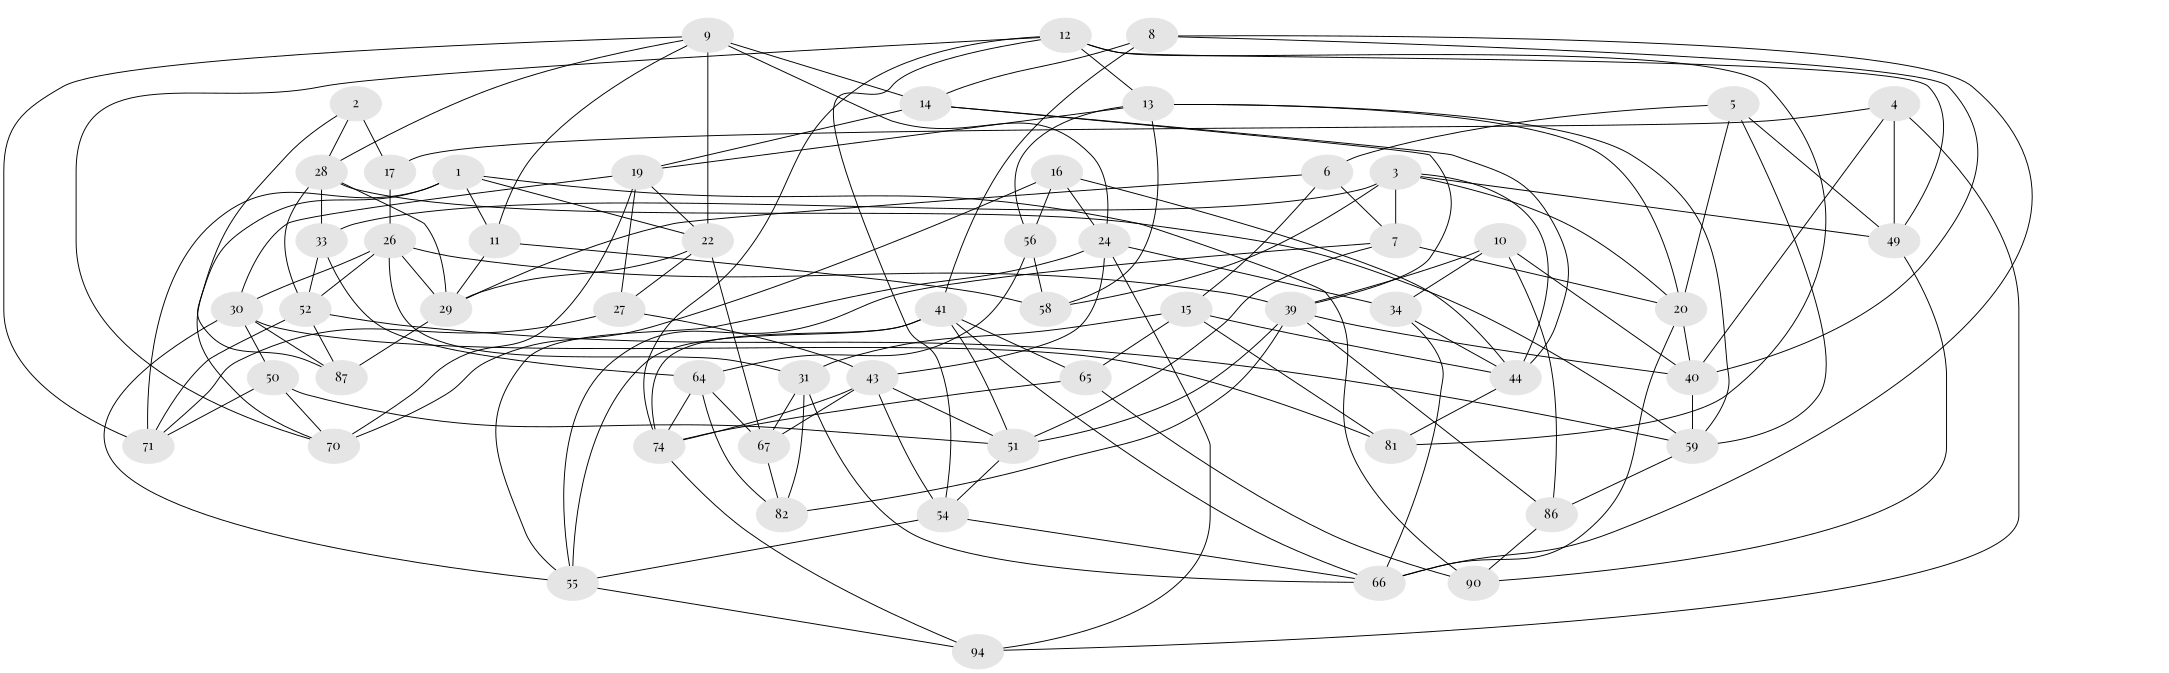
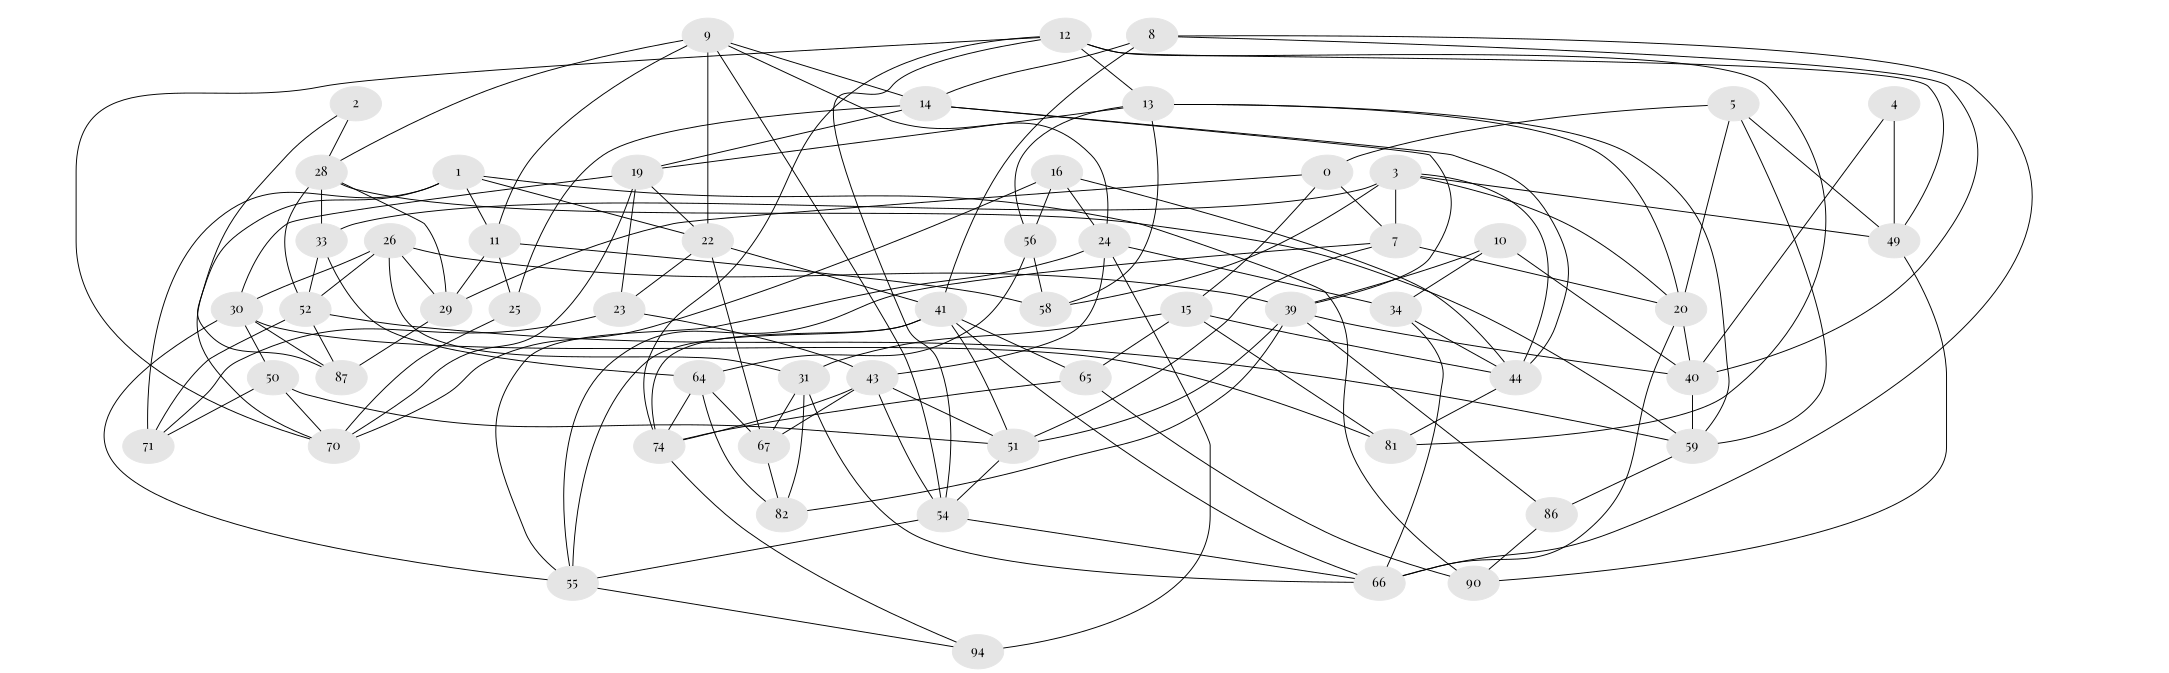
(154, 68) -> (851, 265)
(390, 172) -> none
(1327, 172) -> (1327, 172)
(565, 275) -> (852, 283)
none -> (515, 309)
(619, 309) -> (619, 309)
(1552, 373) -> none
(1737, 604) -> none
